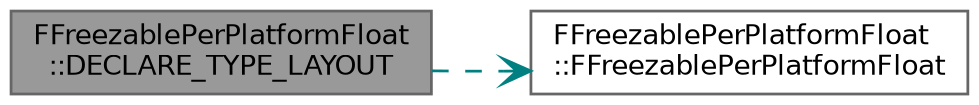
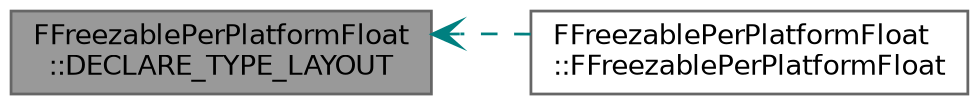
(468, 71) -> (496, 34)
